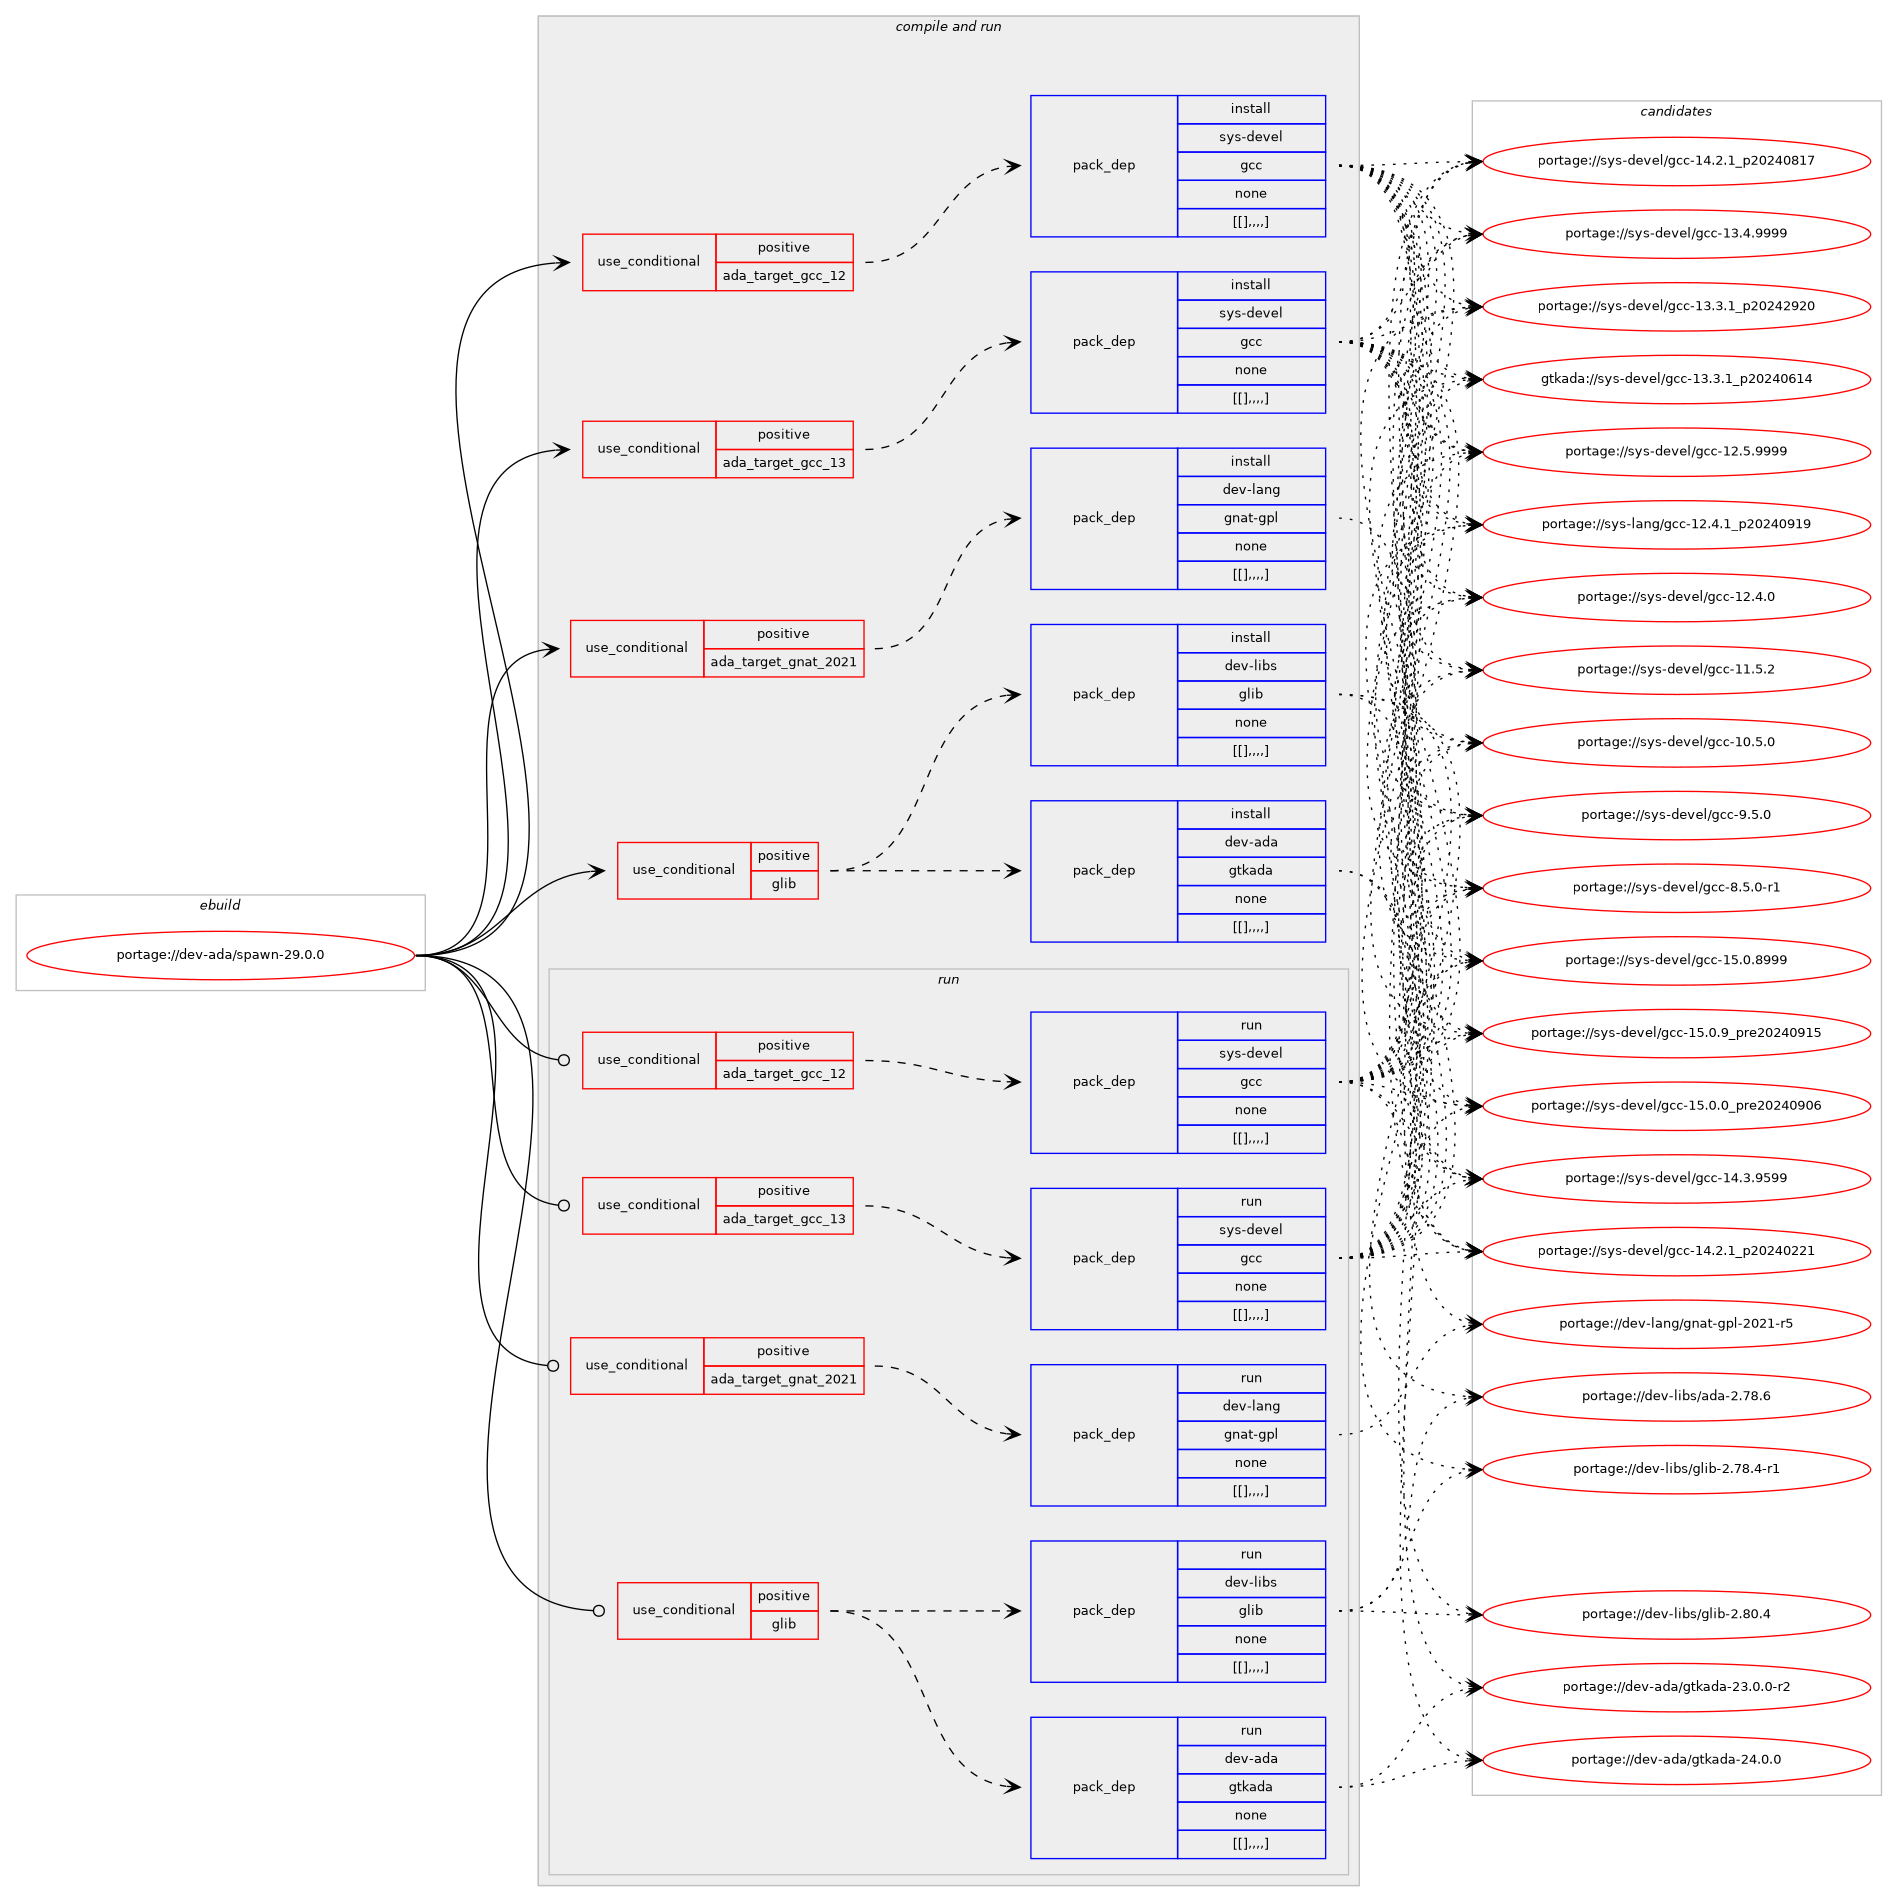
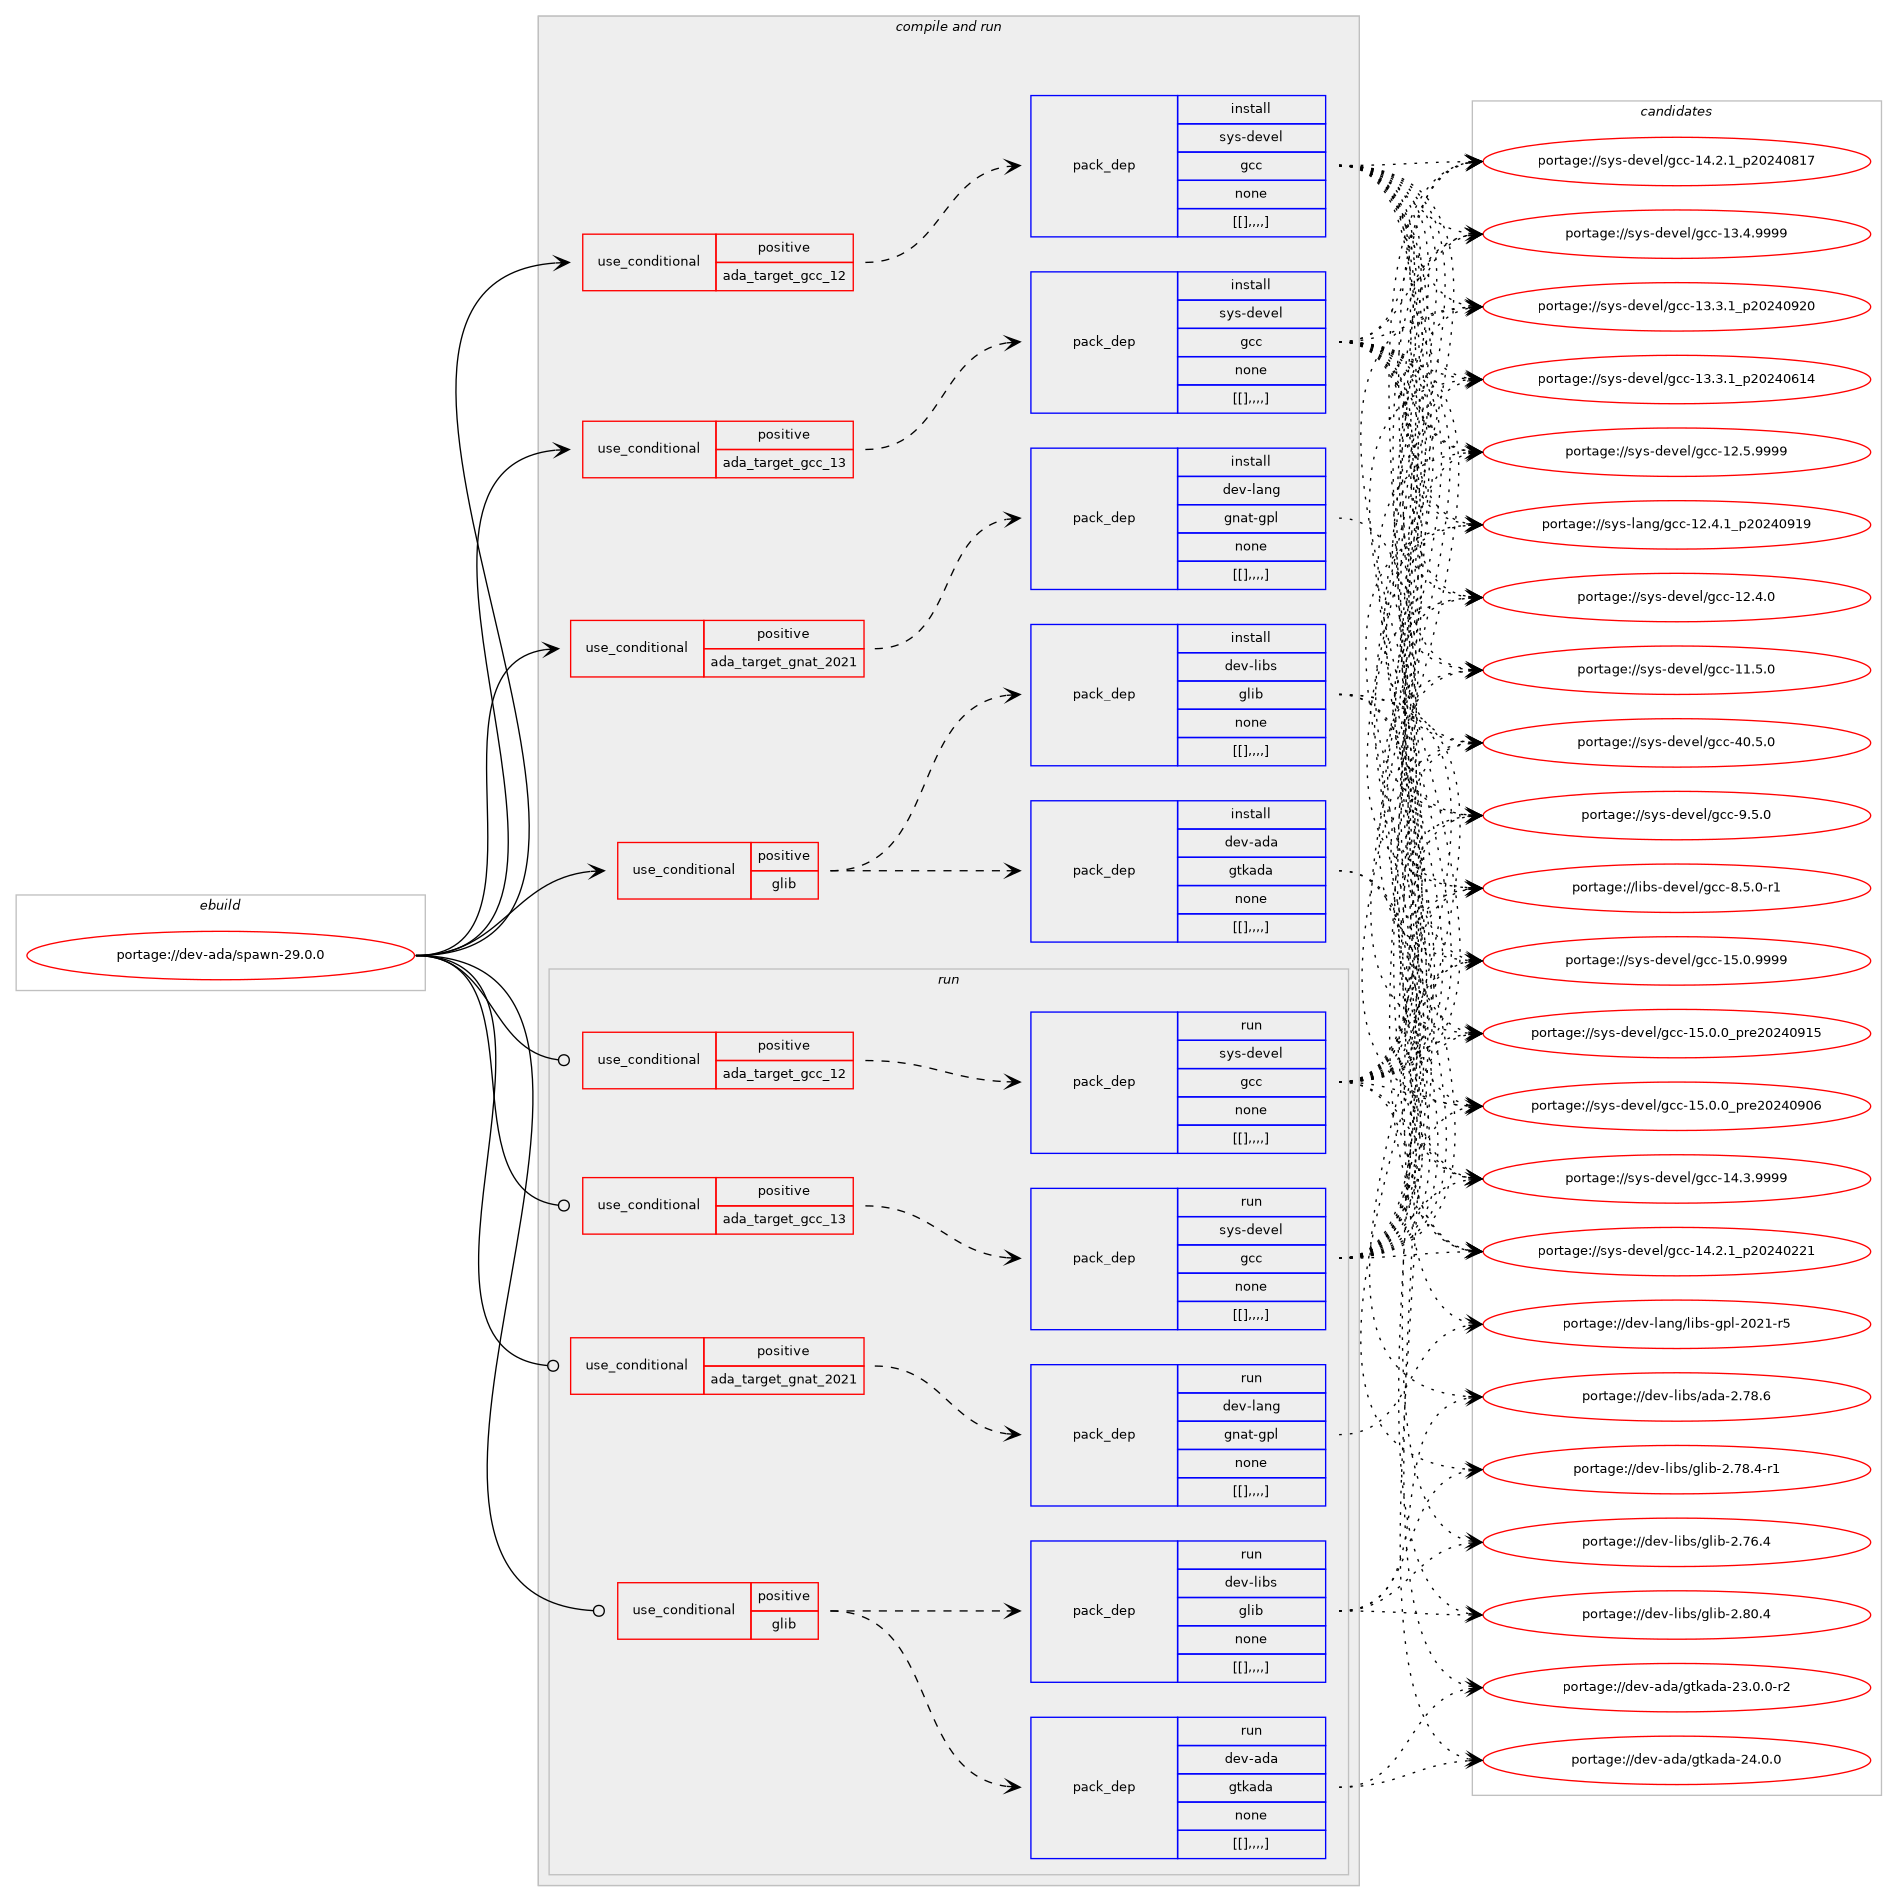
(1677, 307) -> (1677, 307)
(1677, 380) -> (1677, 380)
(1677, 670) -> (1677, 670)
(1677, 743) -> (1677, 743)
(1677, 888) -> (1677, 888)
(1677, 961) -> (1677, 961)
(1677, 1034) -> (1677, 1034)
(1677, 1179) -> (1677, 1179)
(1677, 1324) -> (1677, 1324)
none -> (1677, 1542)
